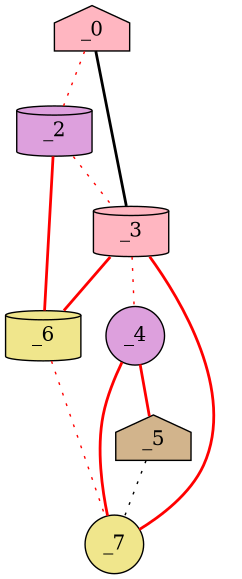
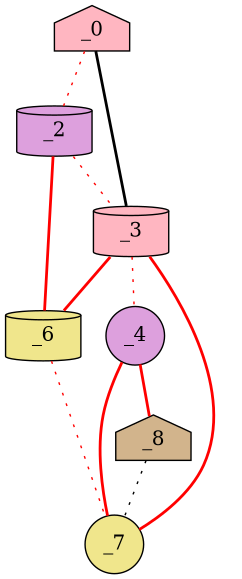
(153, 440) -> (153, 440)
